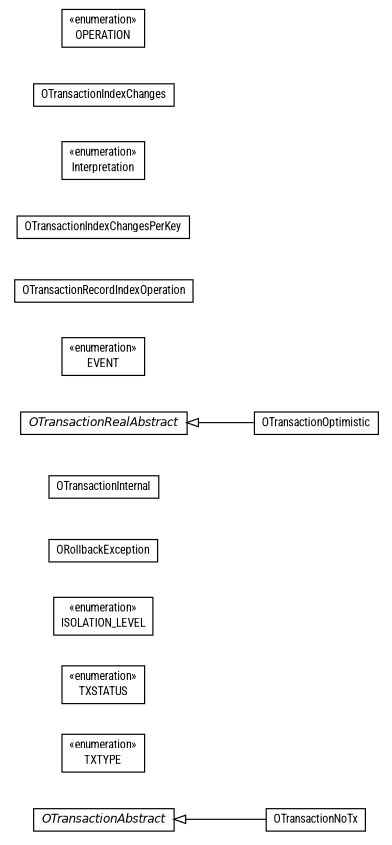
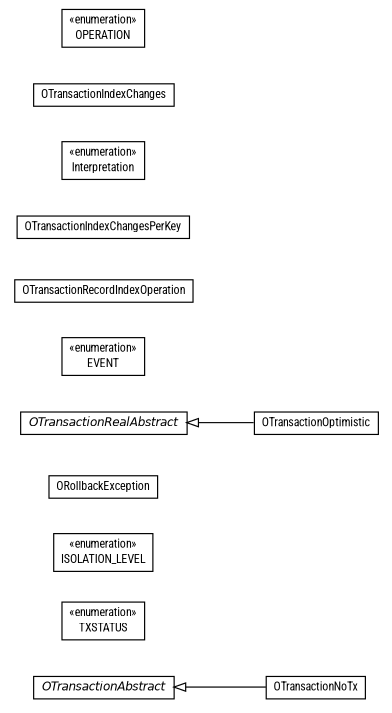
(103, 486) -> none
(103, 753) -> none
